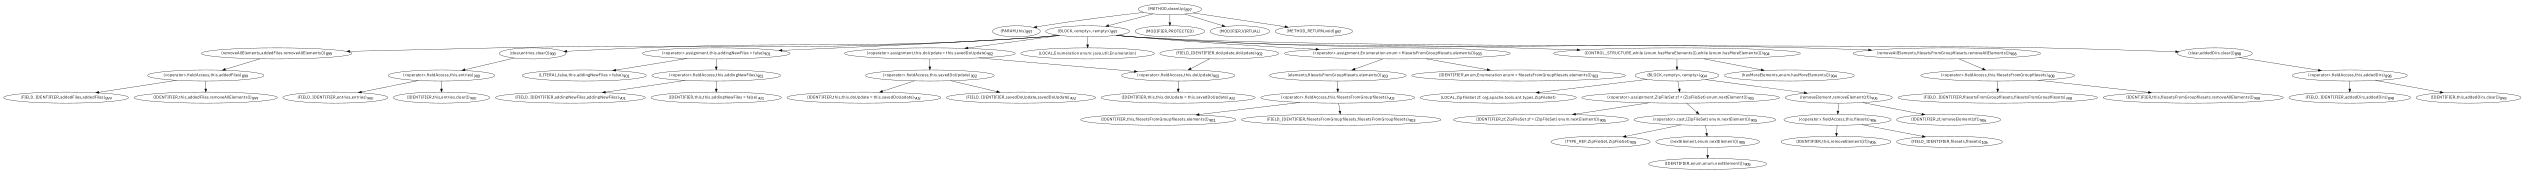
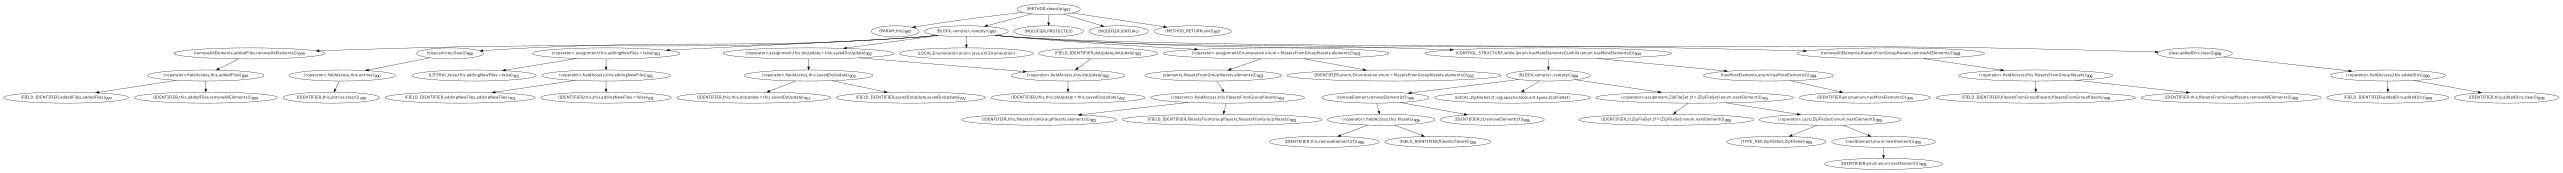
(335, 98) -> none
none -> (1865, 98)
